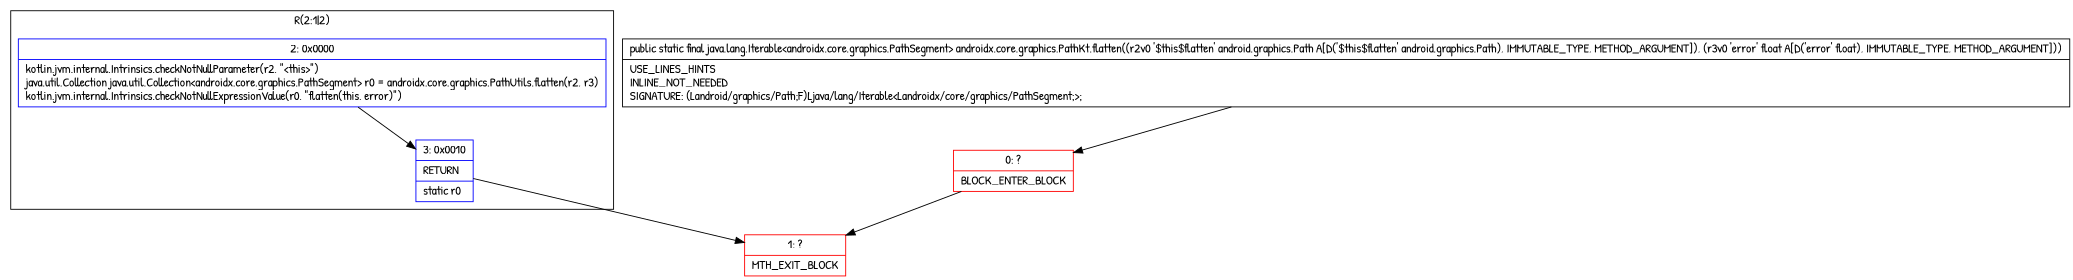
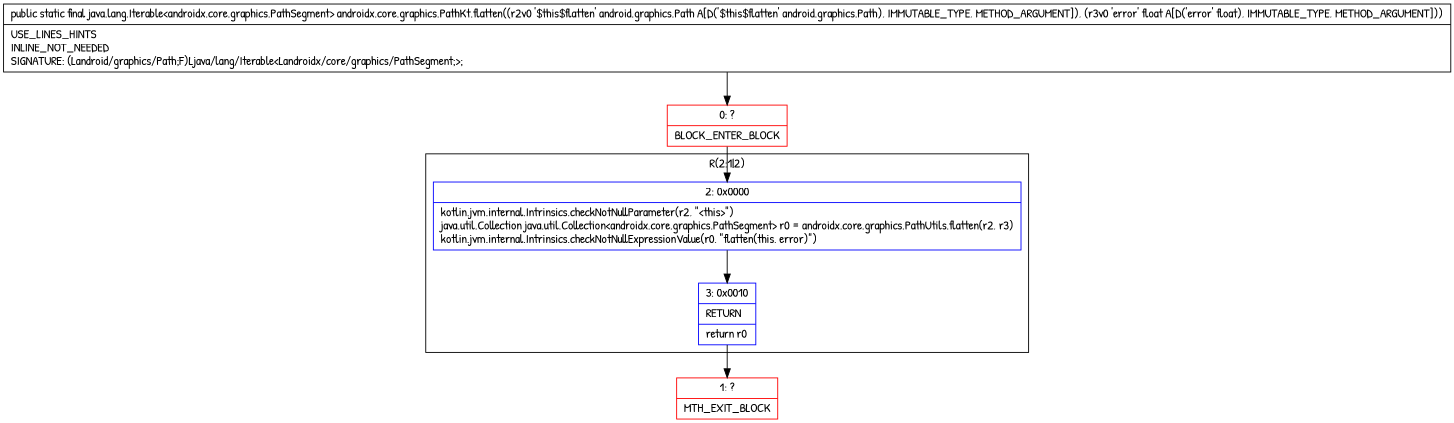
(442, 191) -> (726, 334)
(908, 212) -> (727, 160)
